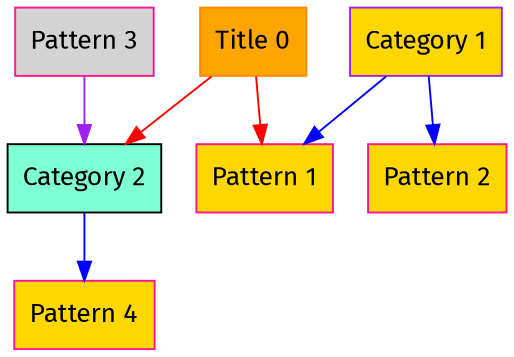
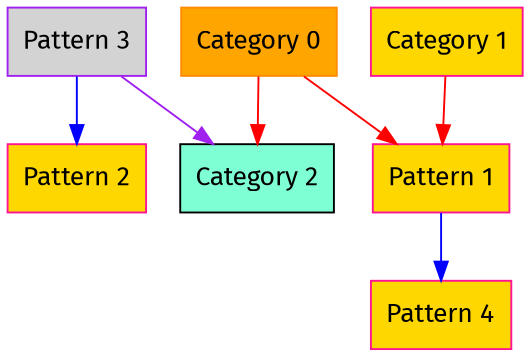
(84, 42) -> (77, 42)
(253, 42) -> (259, 42)
(426, 42) -> (447, 42)
(431, 101) -> (77, 101)
(352, 104) -> (444, 101)
(84, 237) -> (441, 237)
